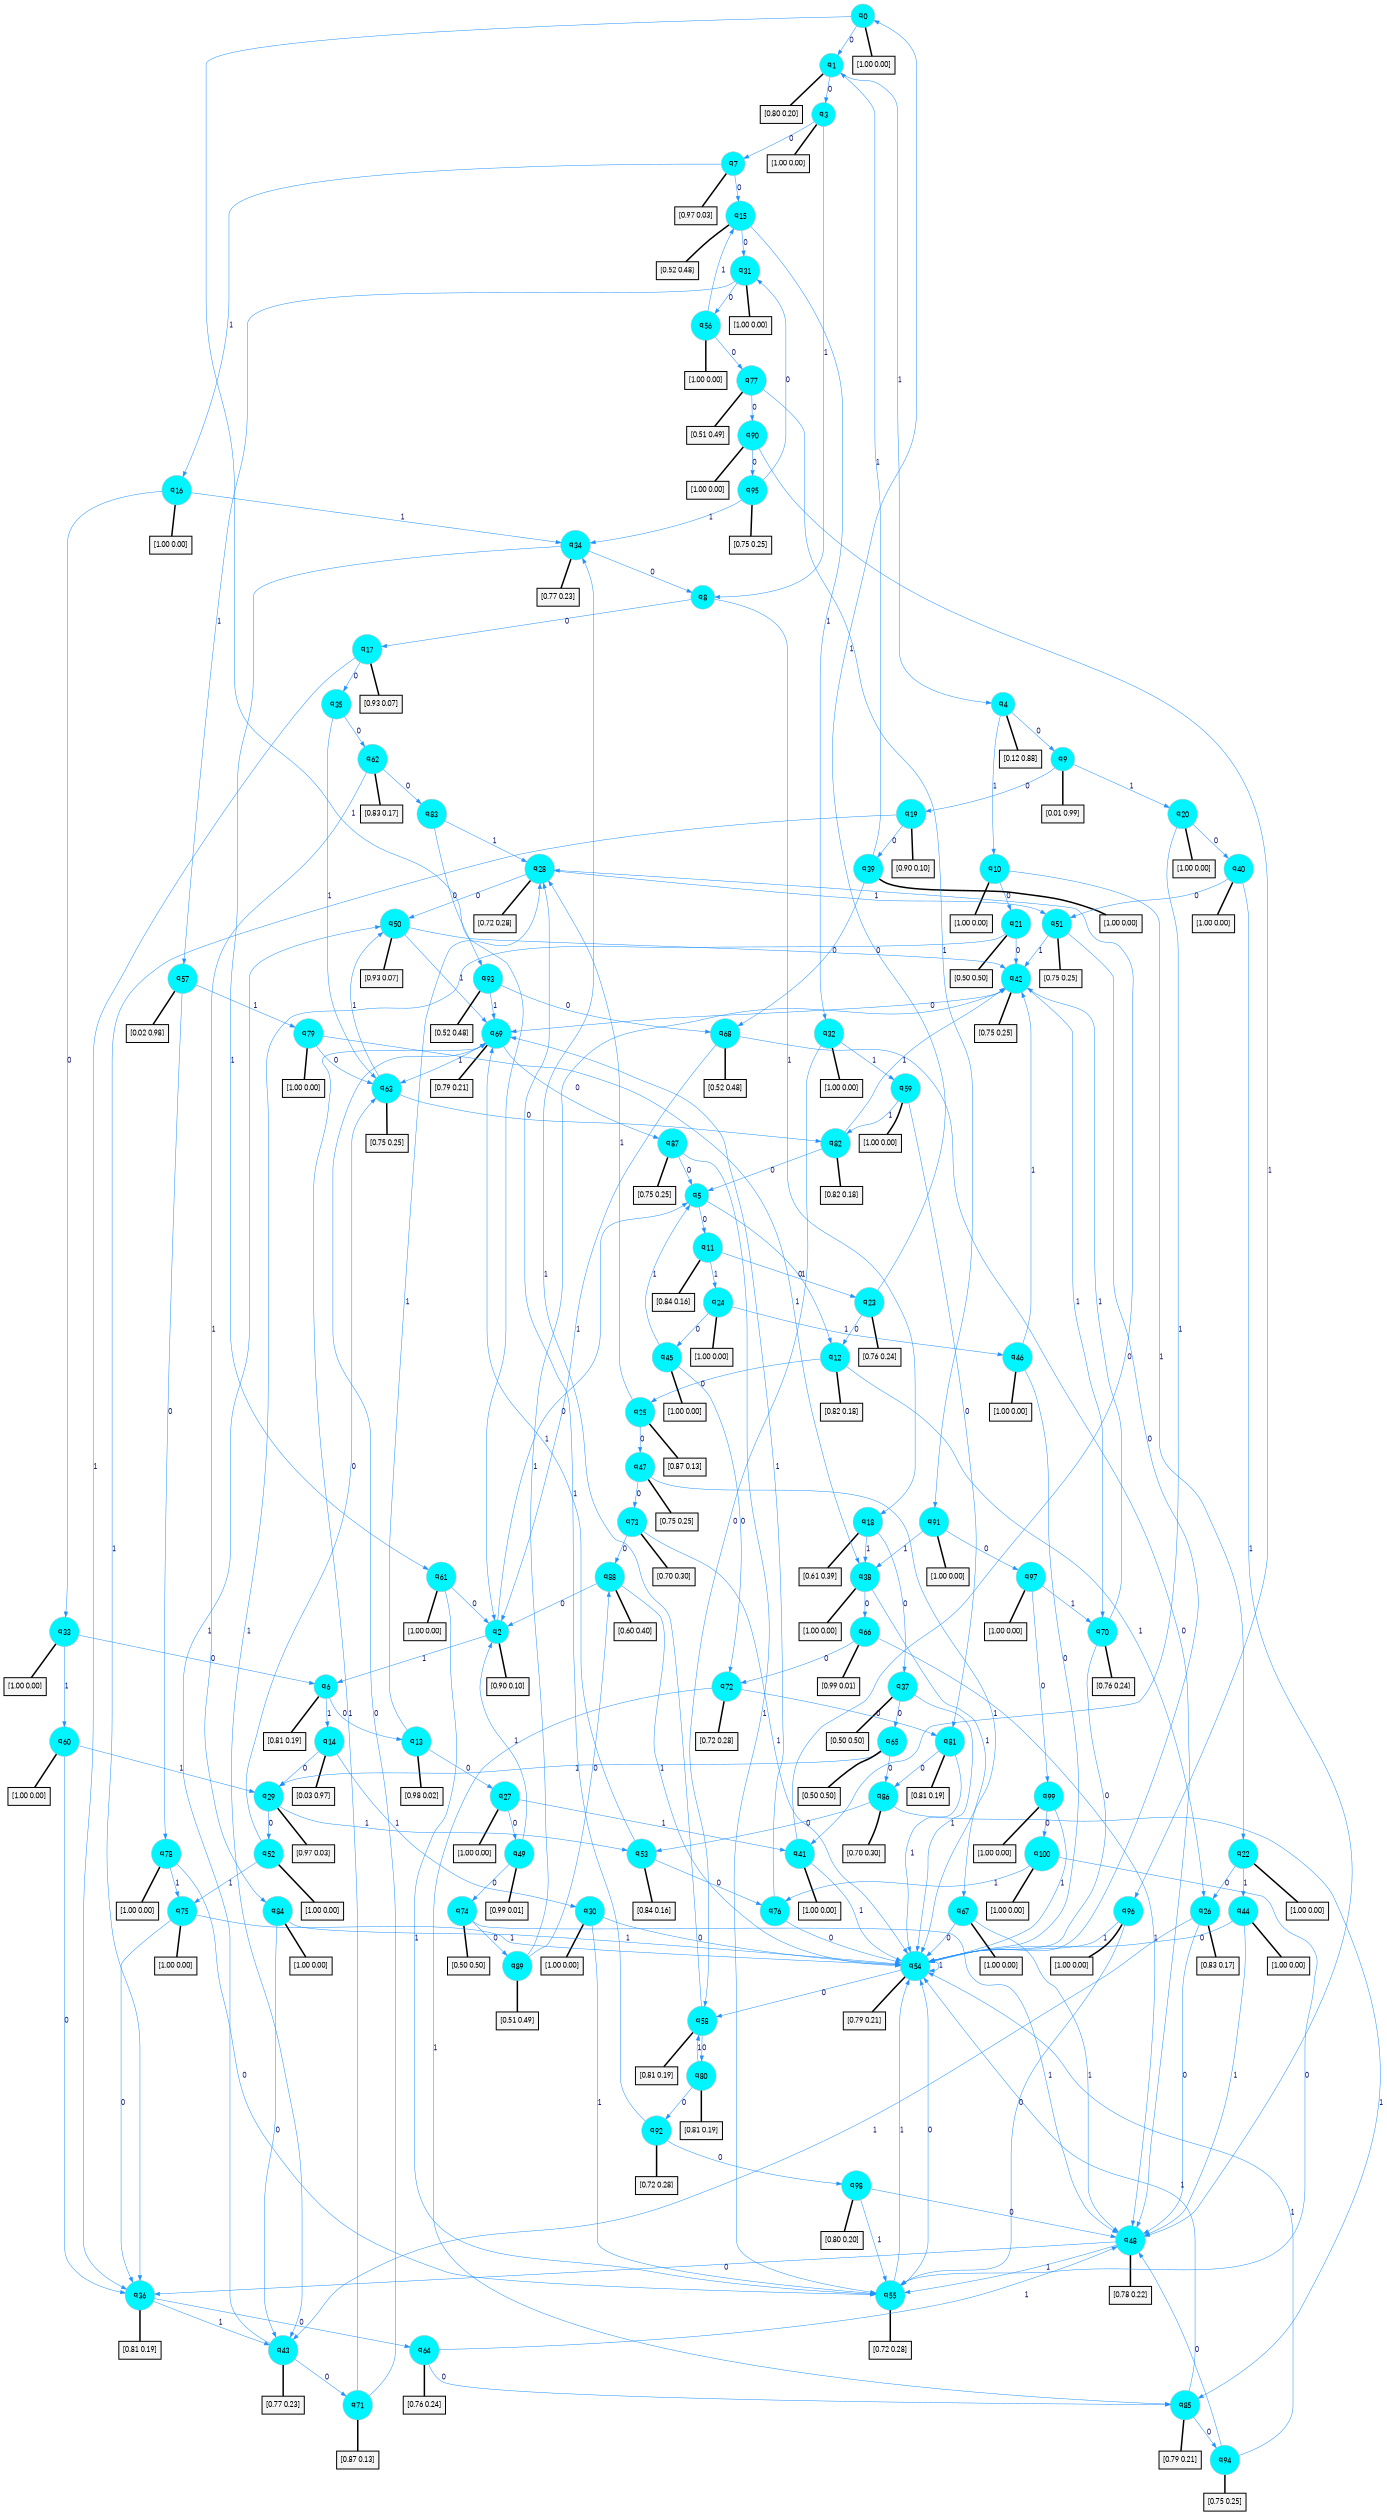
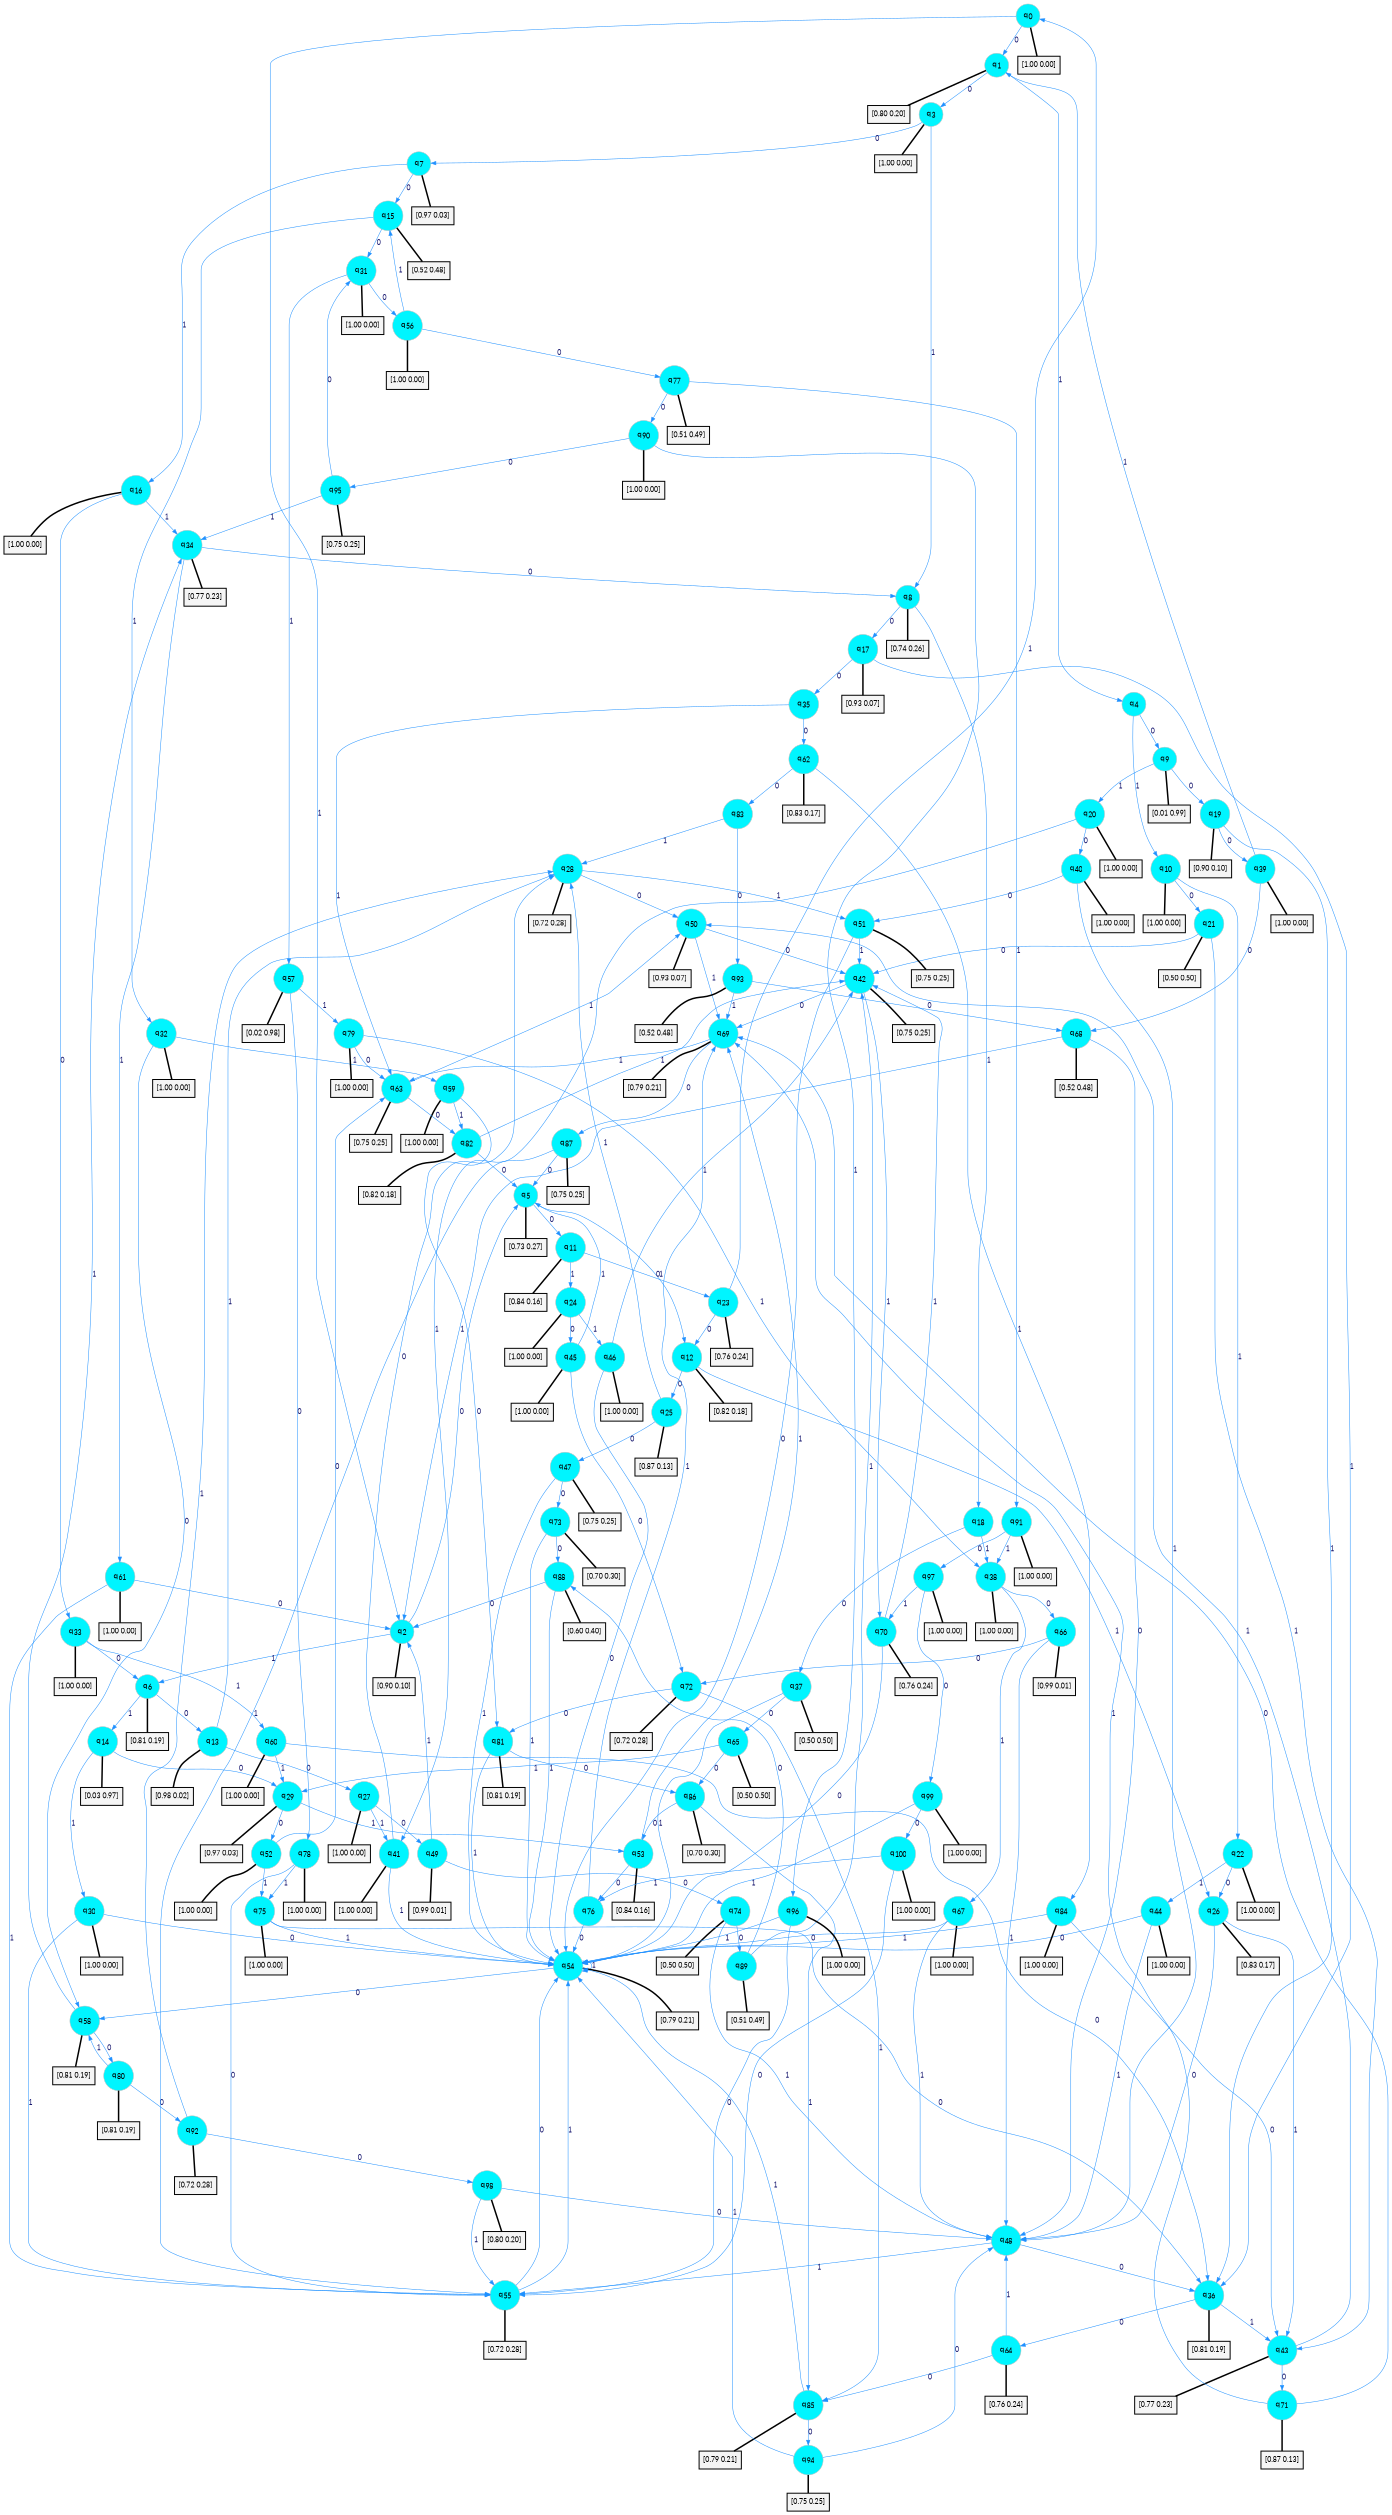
none -> (908, 649)
(1021, 759) -> none
none -> (526, 1248)
(820, 1577) -> none
(1130, 2295) -> none
